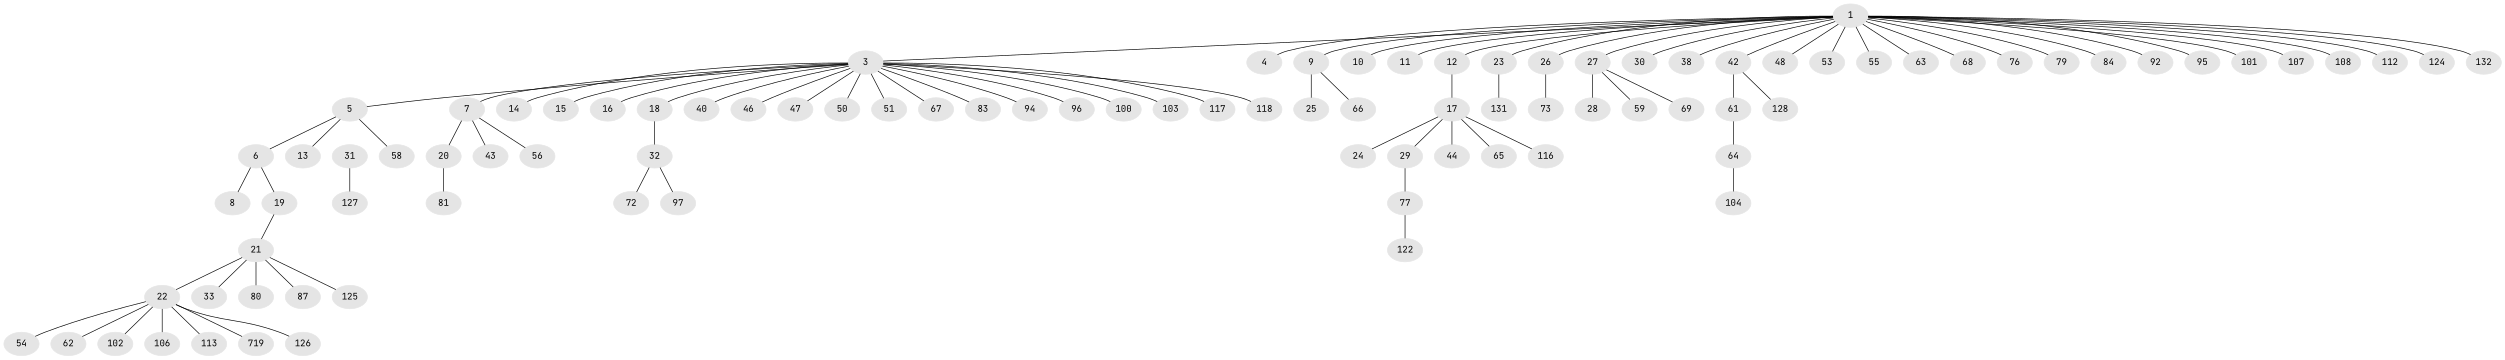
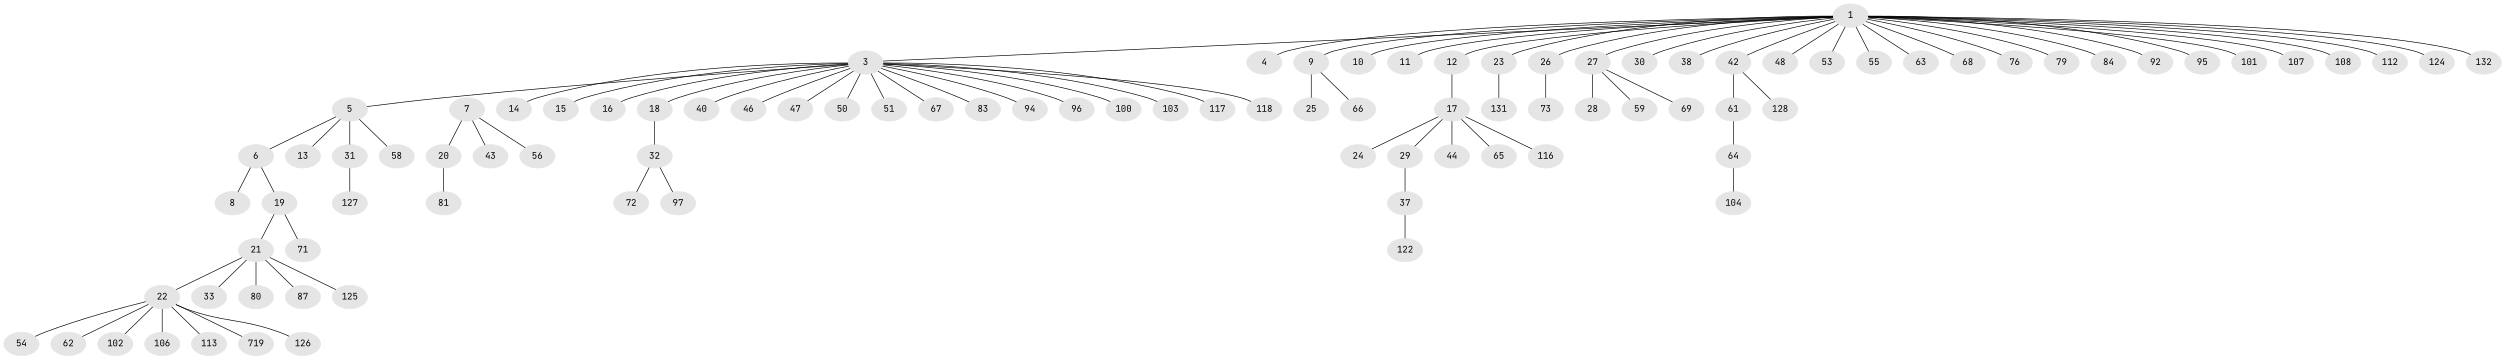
(663, 76) -> none
none -> (350, 133)
(1405, 203) -> (1405, 203)
none -> (303, 250)
